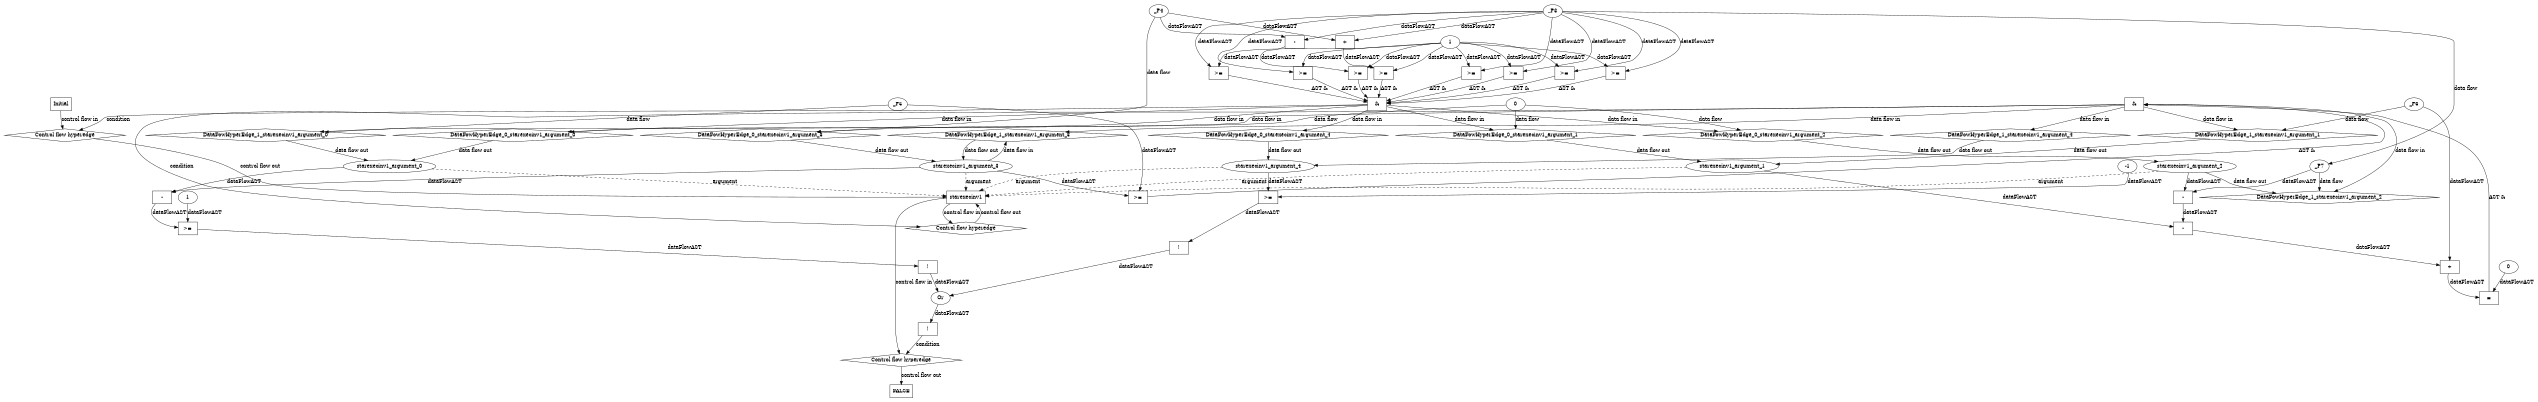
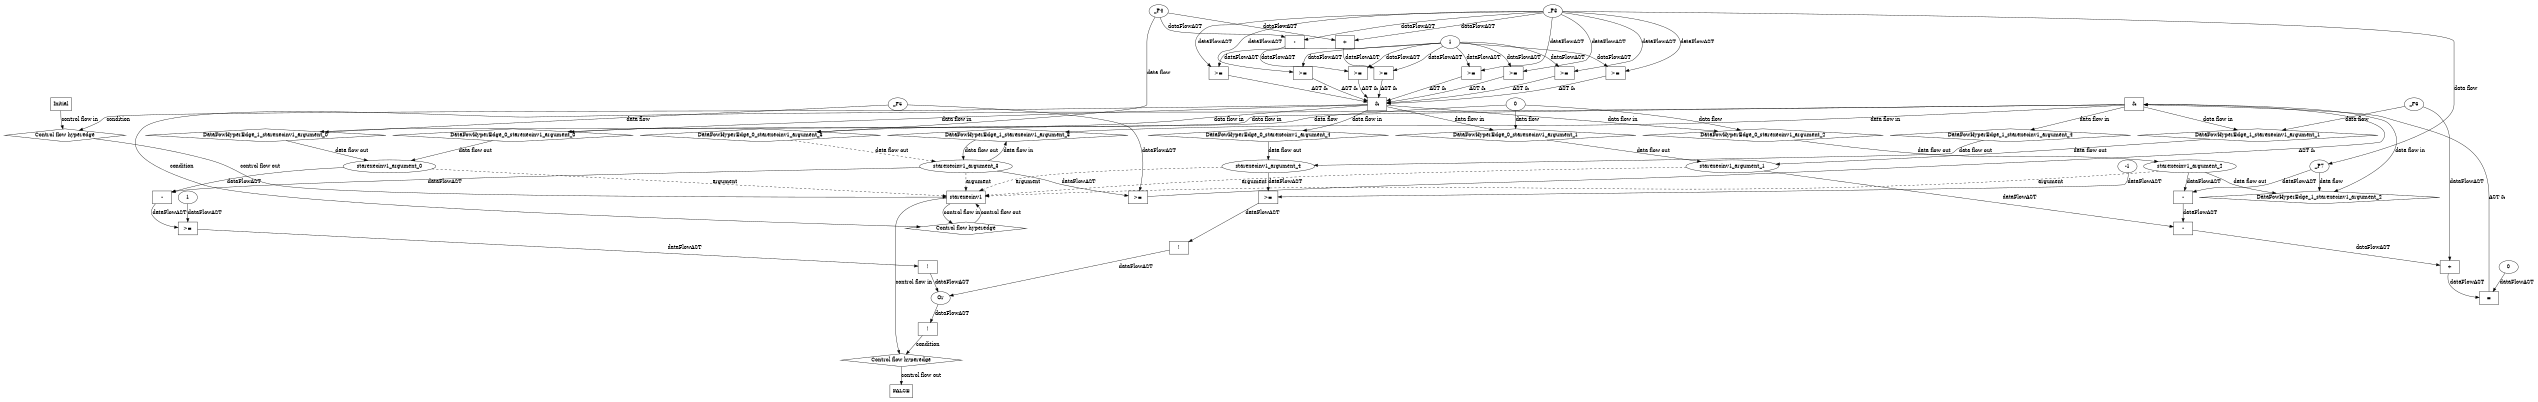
(861, 151) -> (861, 151)
